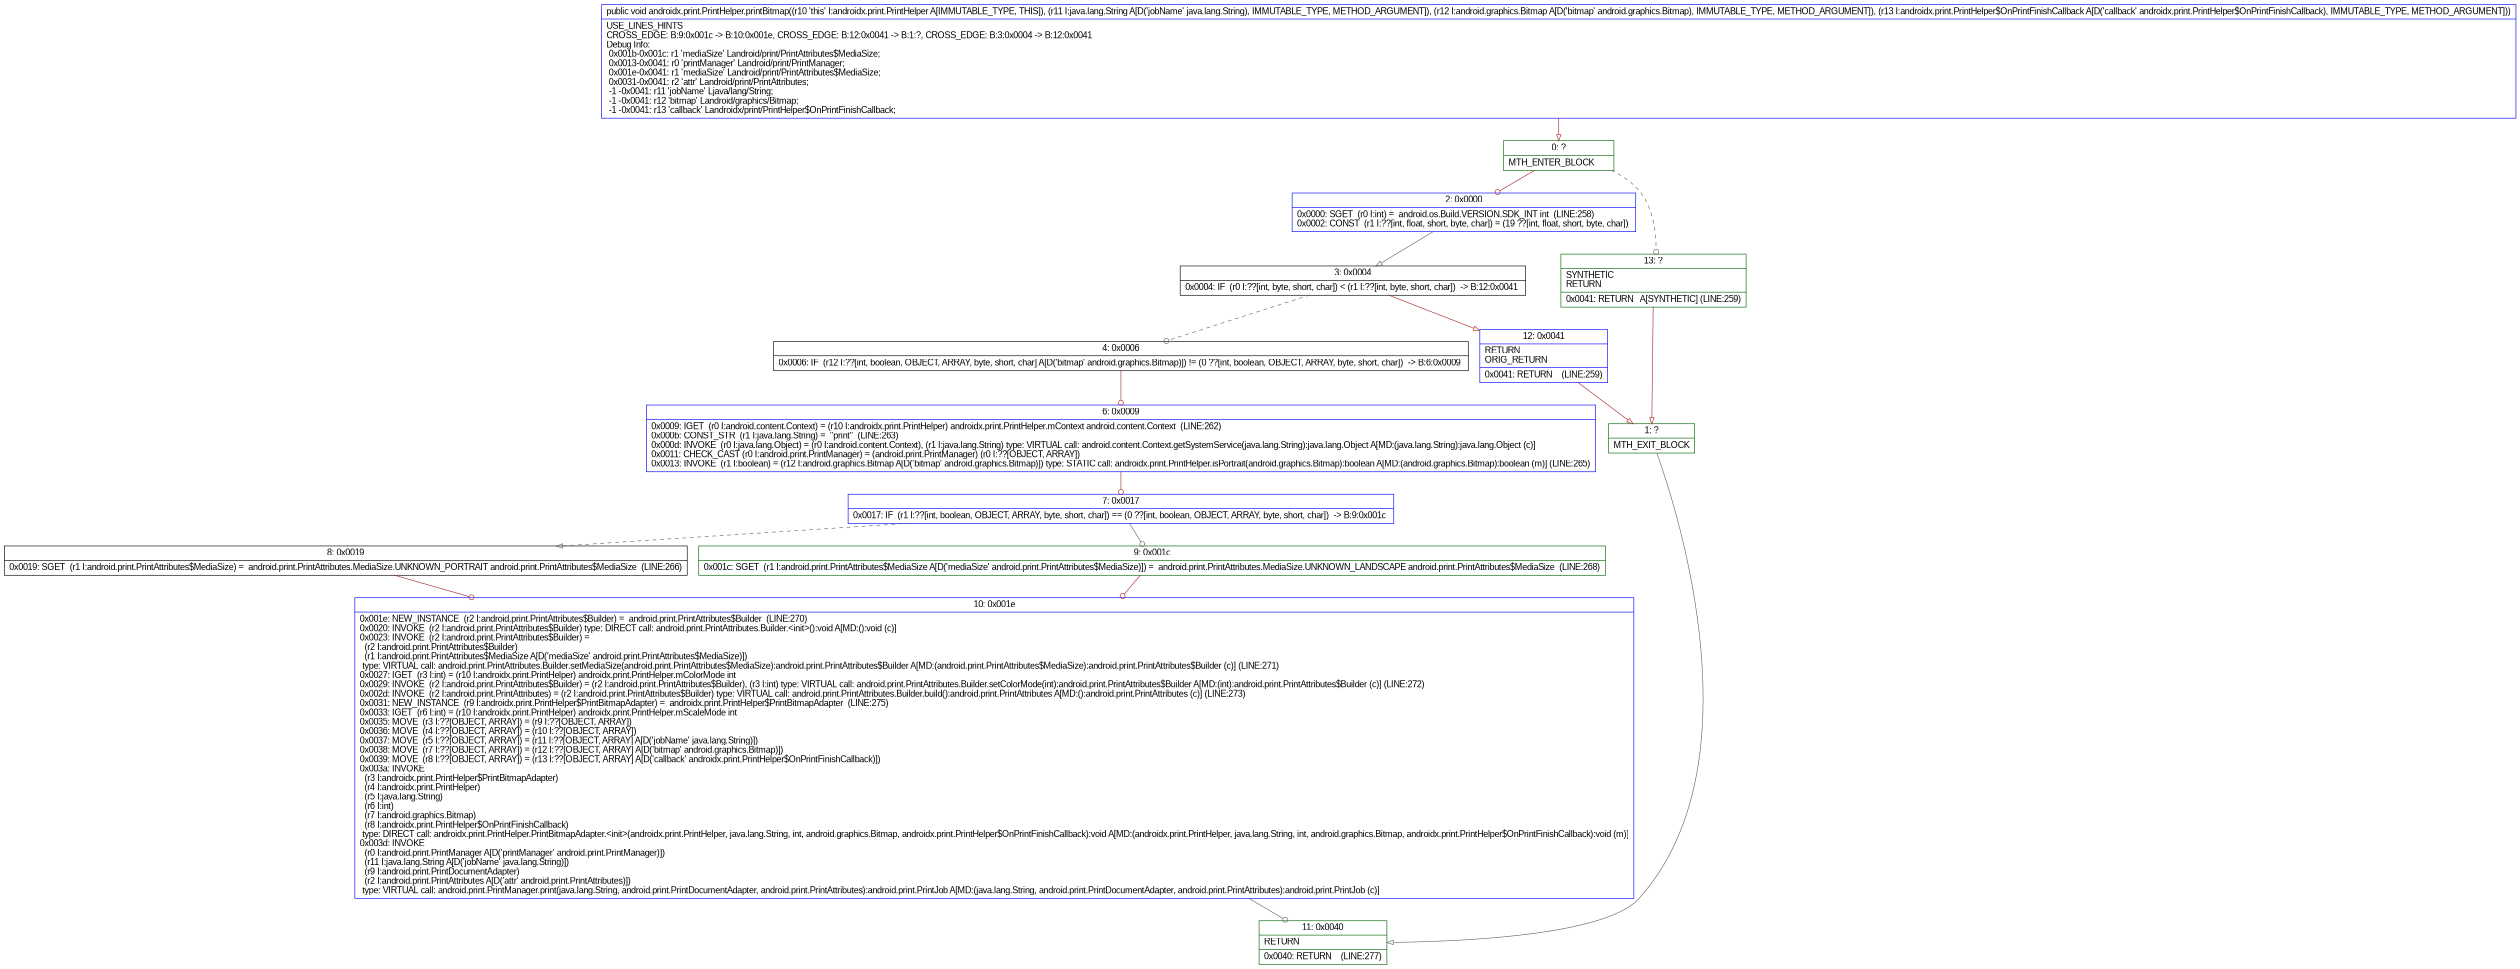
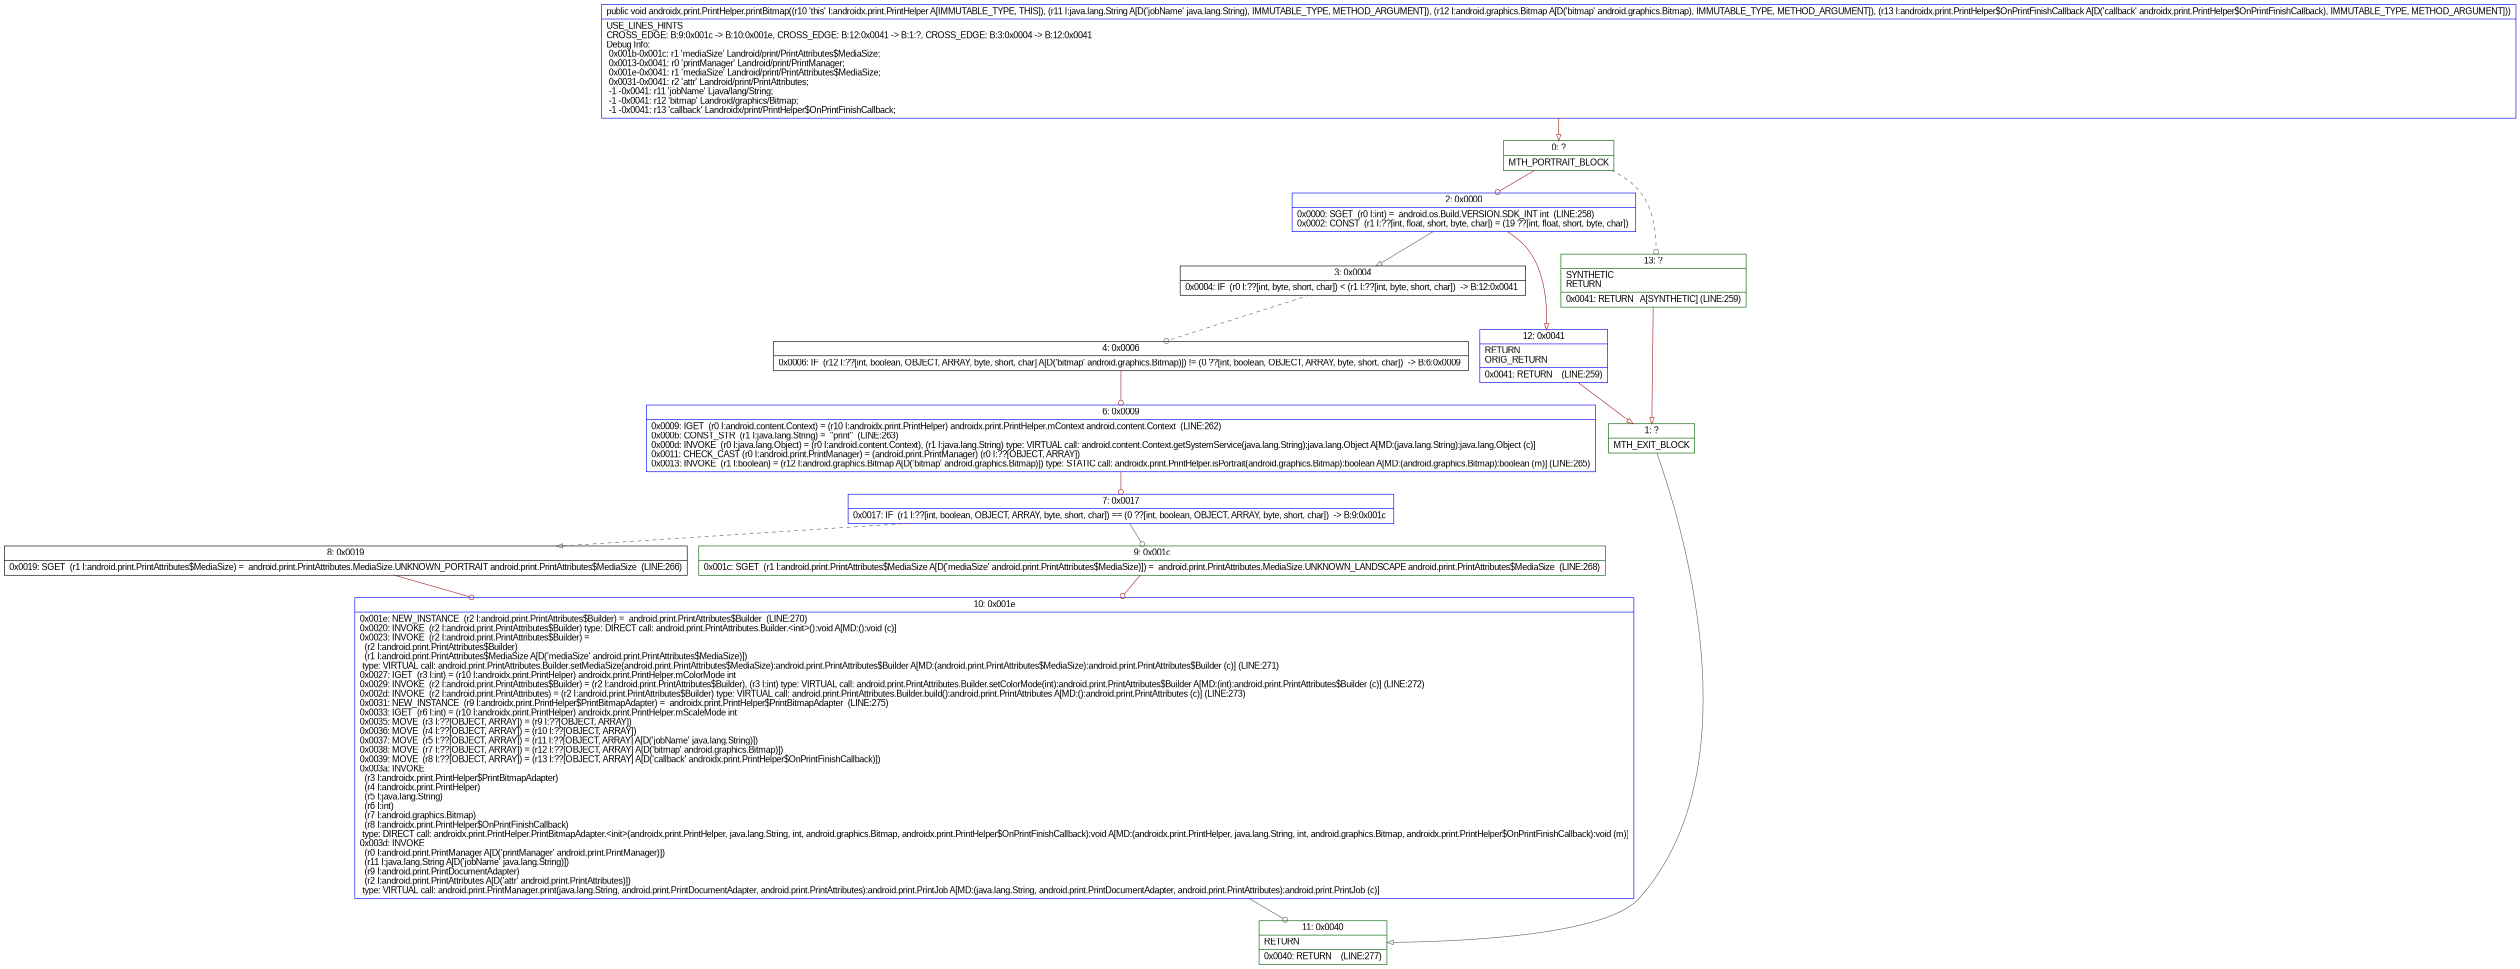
(1552, 163) -> (1559, 163)
(1431, 312) -> (1540, 271)
